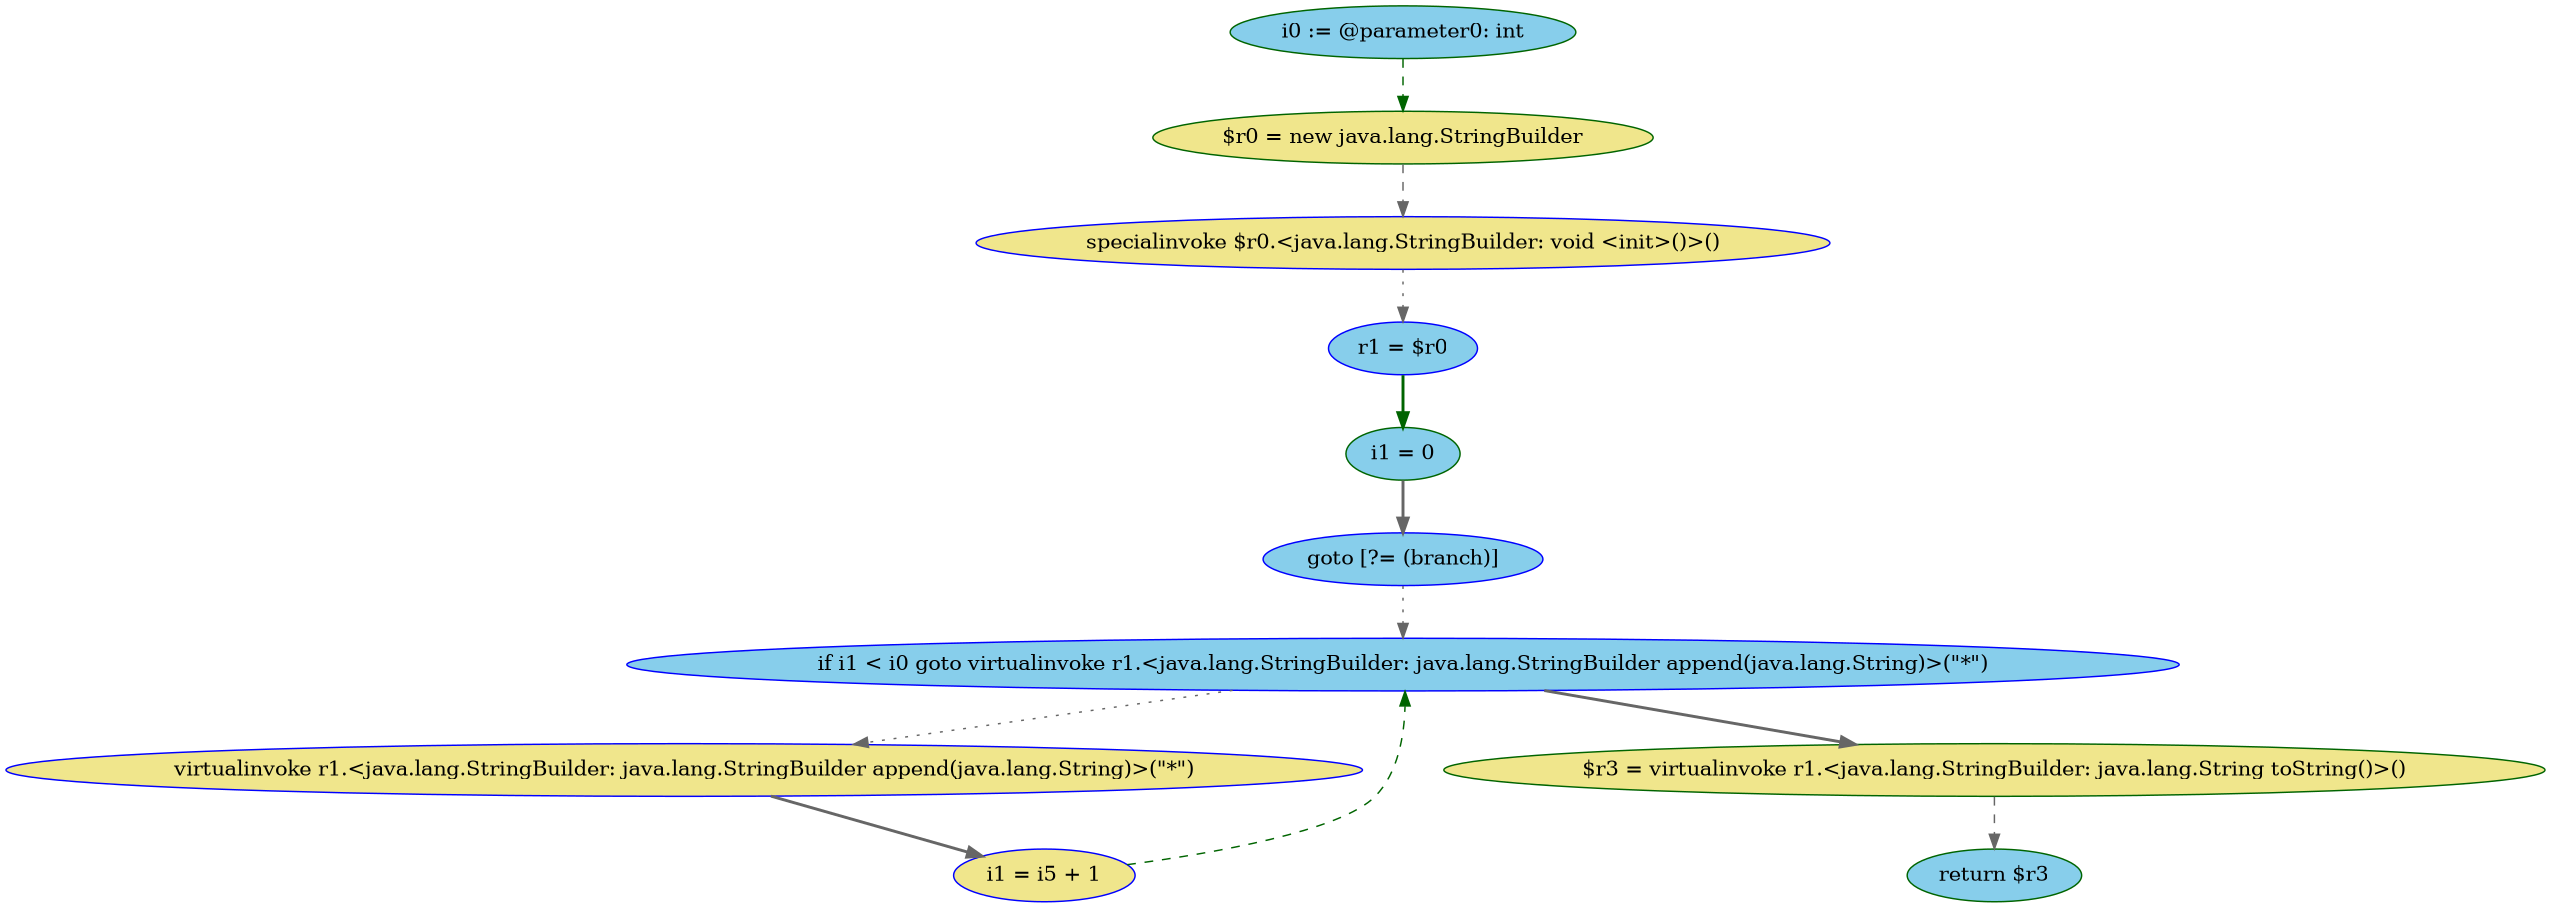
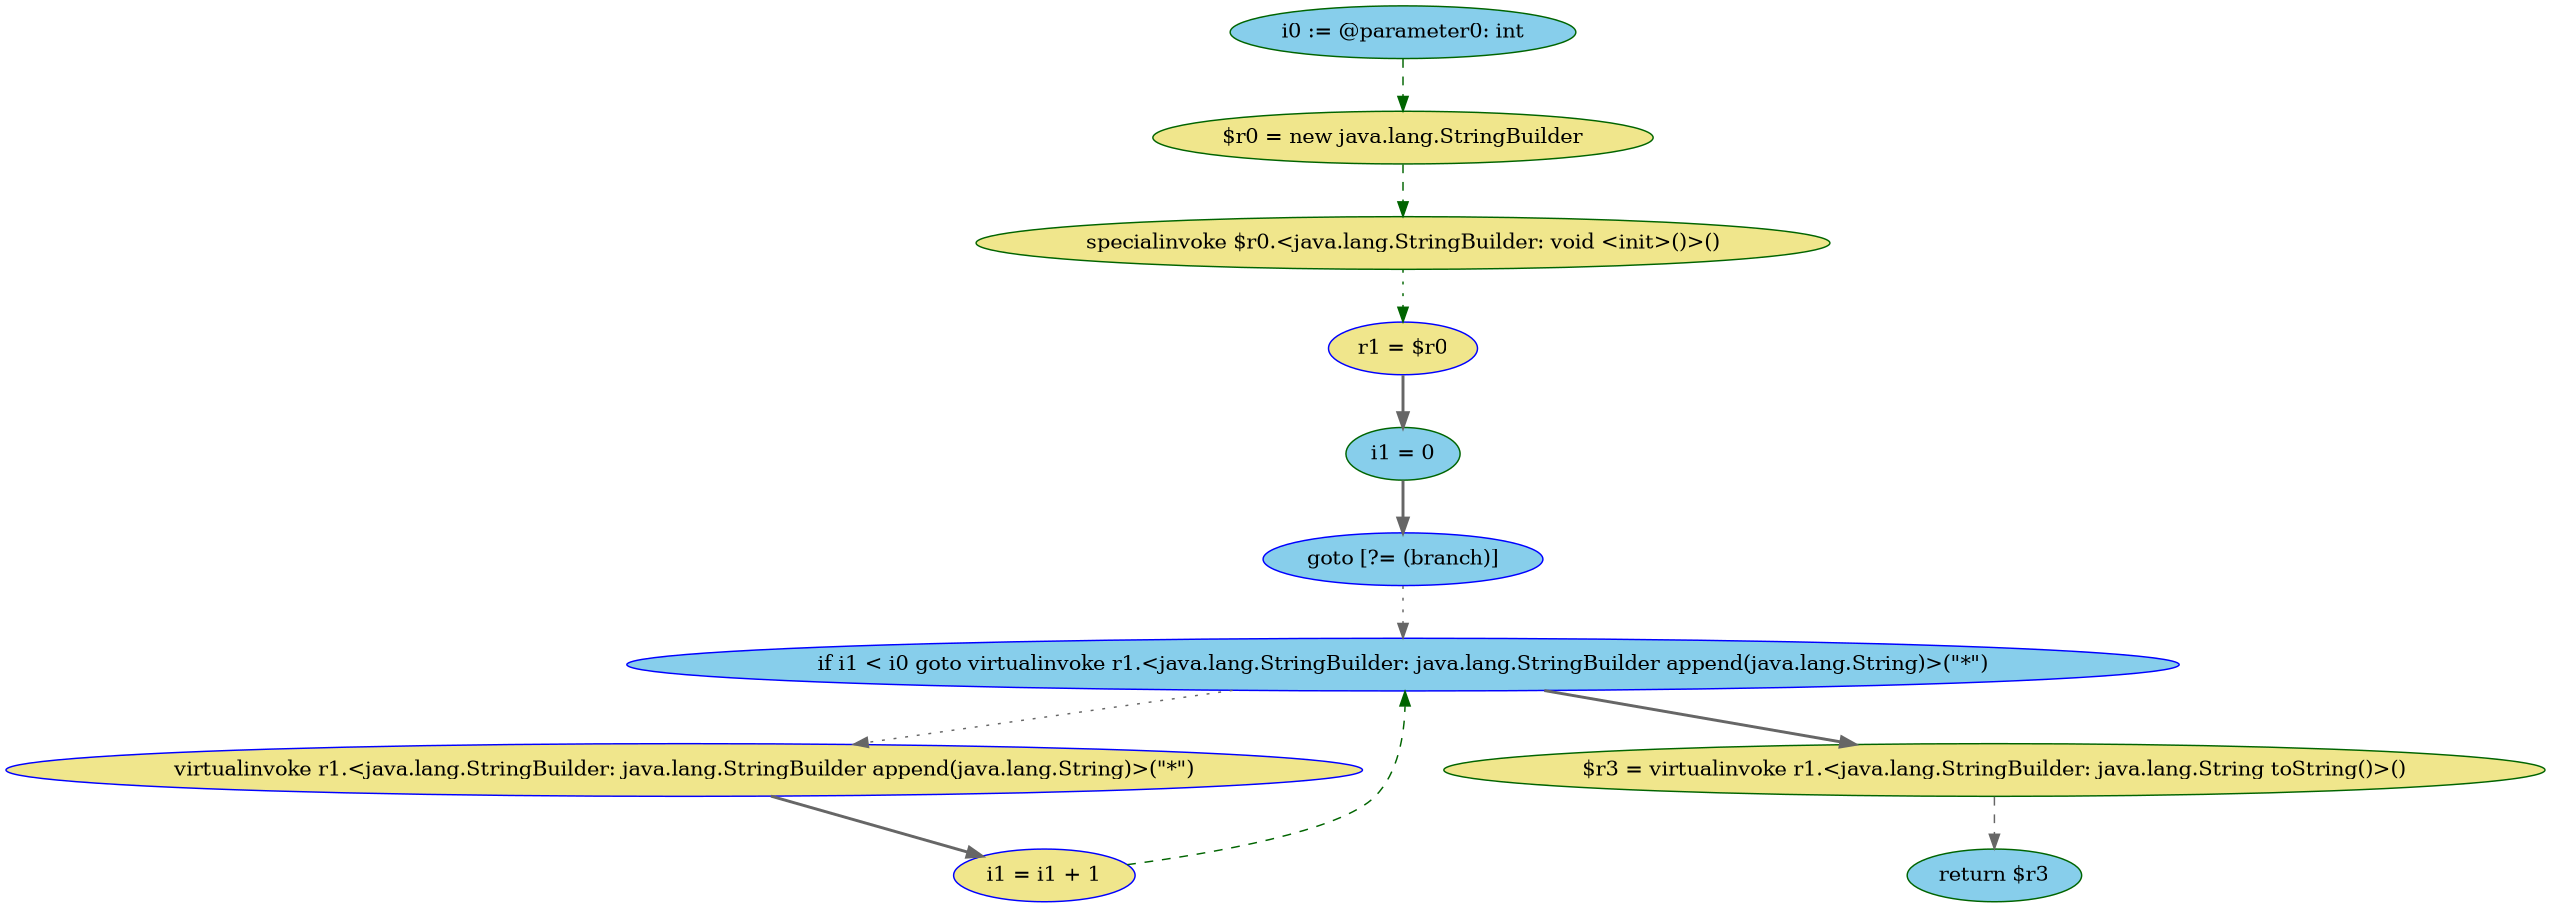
(1403, 183) -> (1403, 183)
(1403, 243) -> (1403, 243)
(1403, 289) -> (1403, 289)
(1403, 348) -> (1403, 348)
(1403, 394) -> (1403, 394)
(1044, 875) -> (1044, 875)
